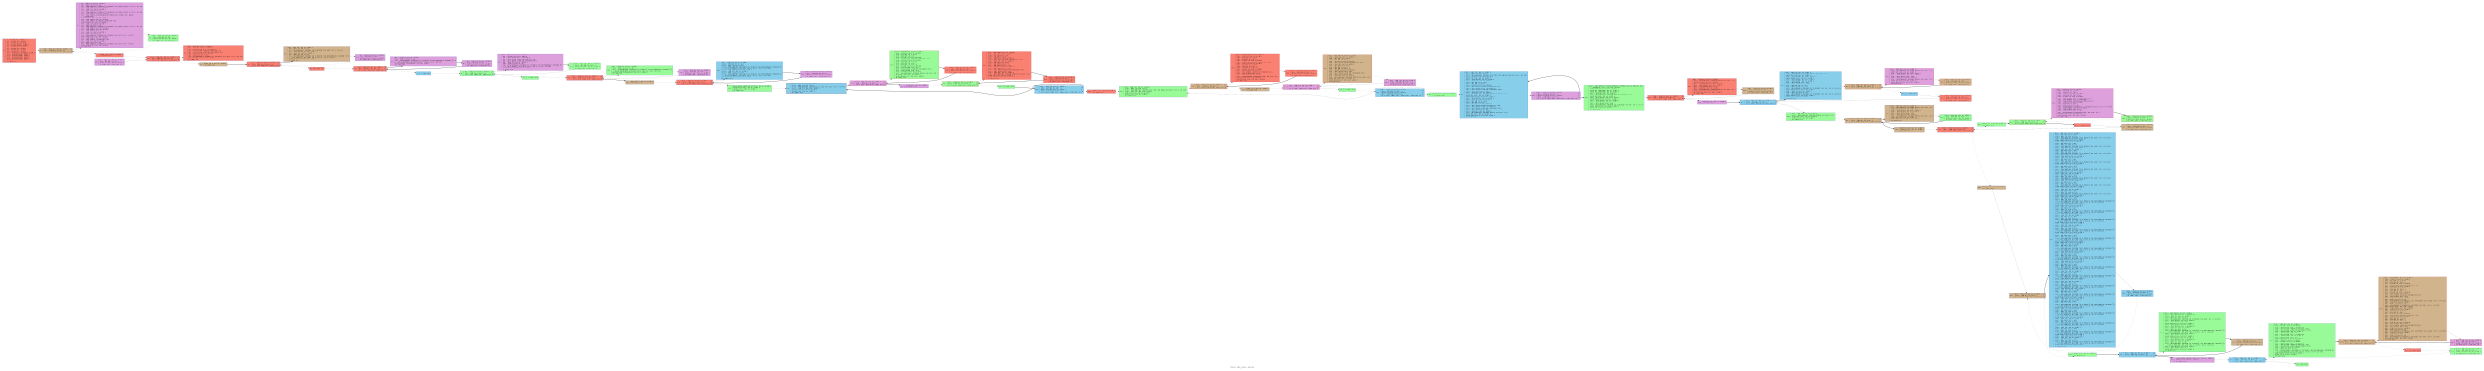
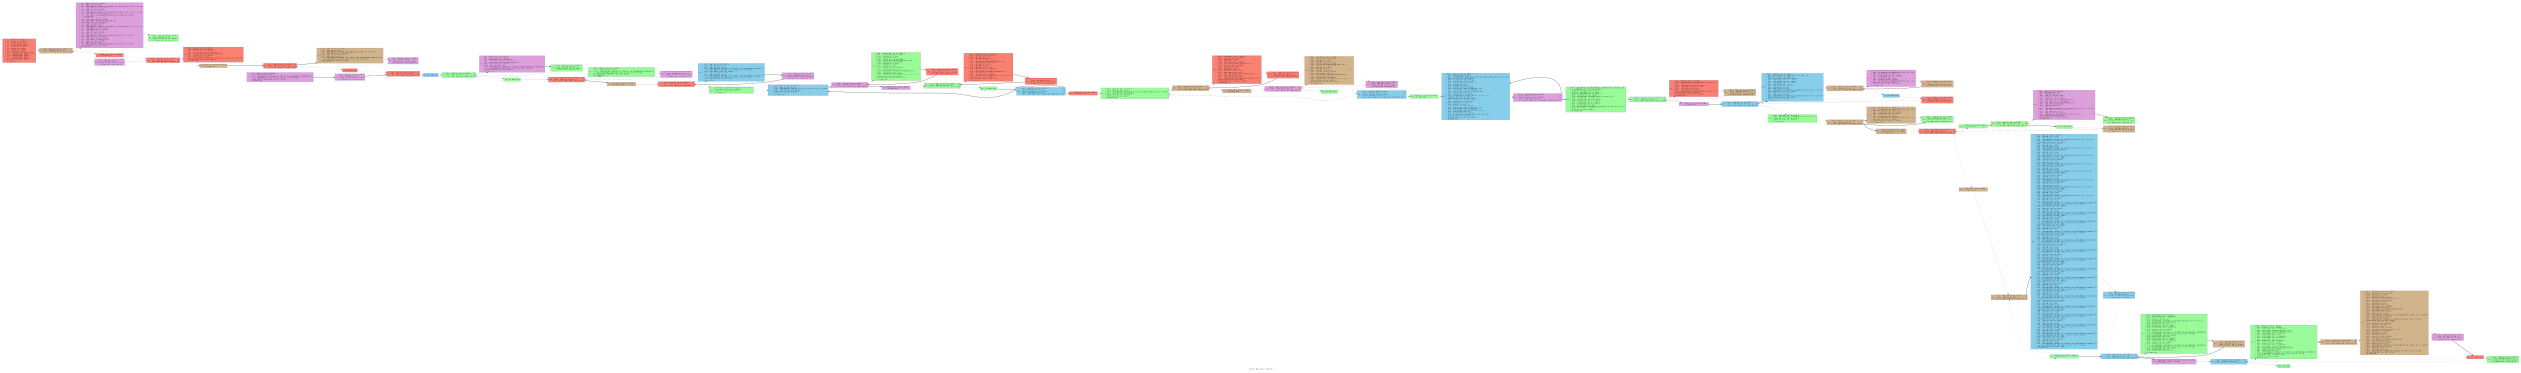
(394, 67) -> none
(1666, 98) -> (1648, 99)
(1913, 124) -> (1894, 125)
(2082, 125) -> (2064, 127)
(2413, 342) -> (2462, 348)
